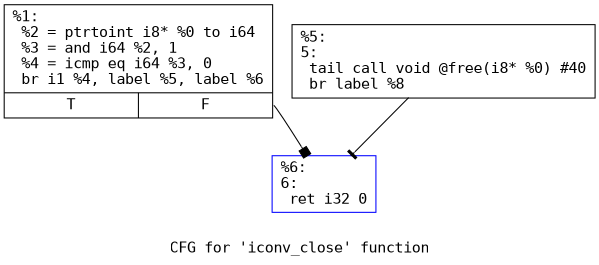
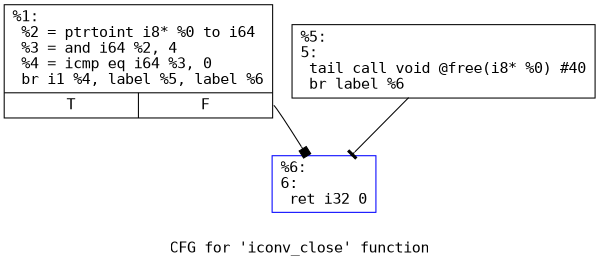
(95, 48) -> (95, 48)
(353, 84) -> (353, 84)
